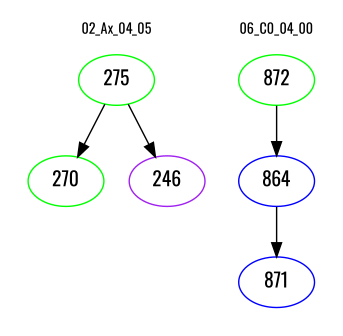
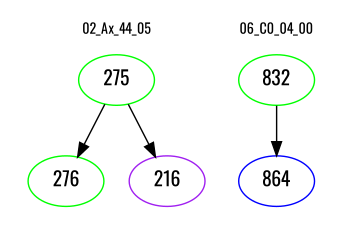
(117, 30) -> (117, 30)
(277, 80) -> (277, 80)
(66, 181) -> (66, 181)
(167, 181) -> (167, 181)
(277, 282) -> none
